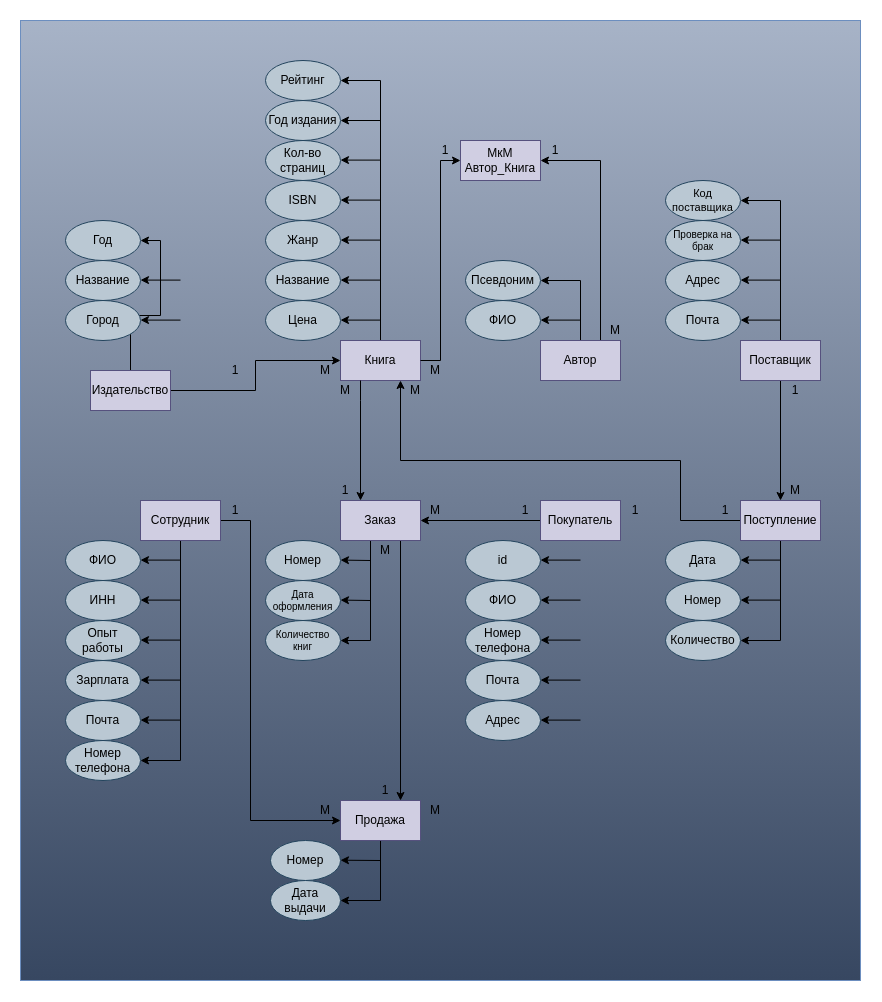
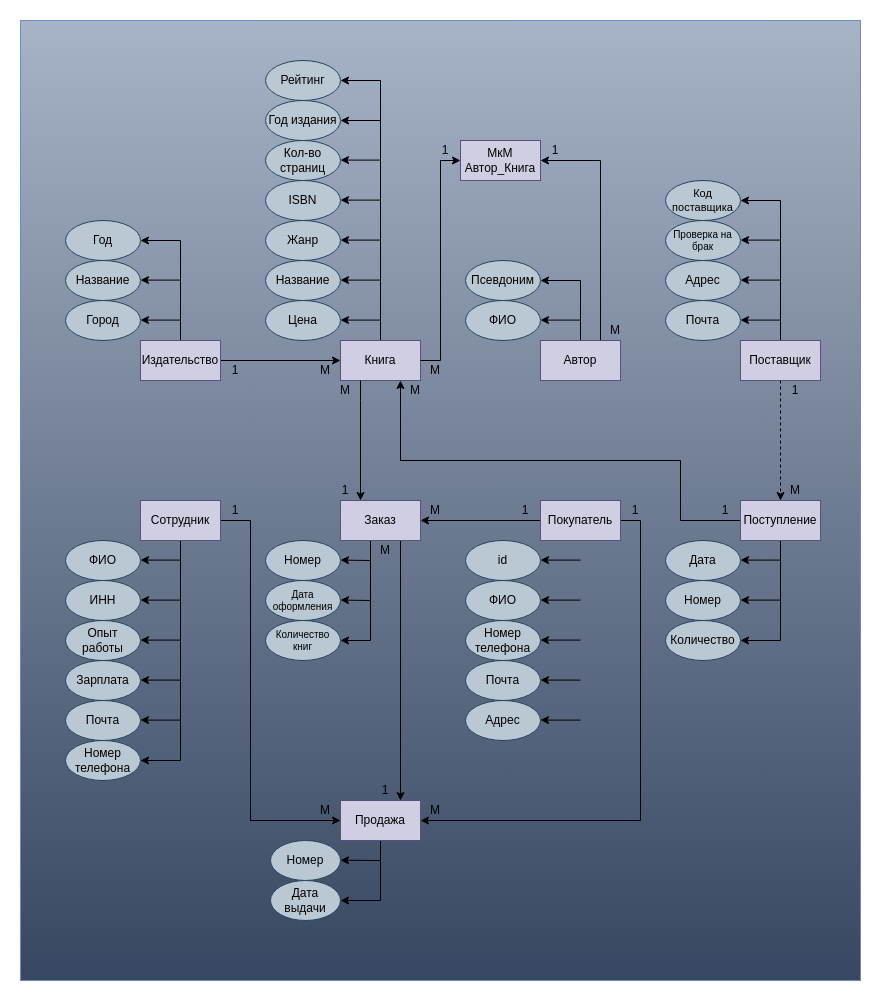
(131, 391) -> (181, 361)
(781, 438) -> (781, 438)
none -> (641, 767)
